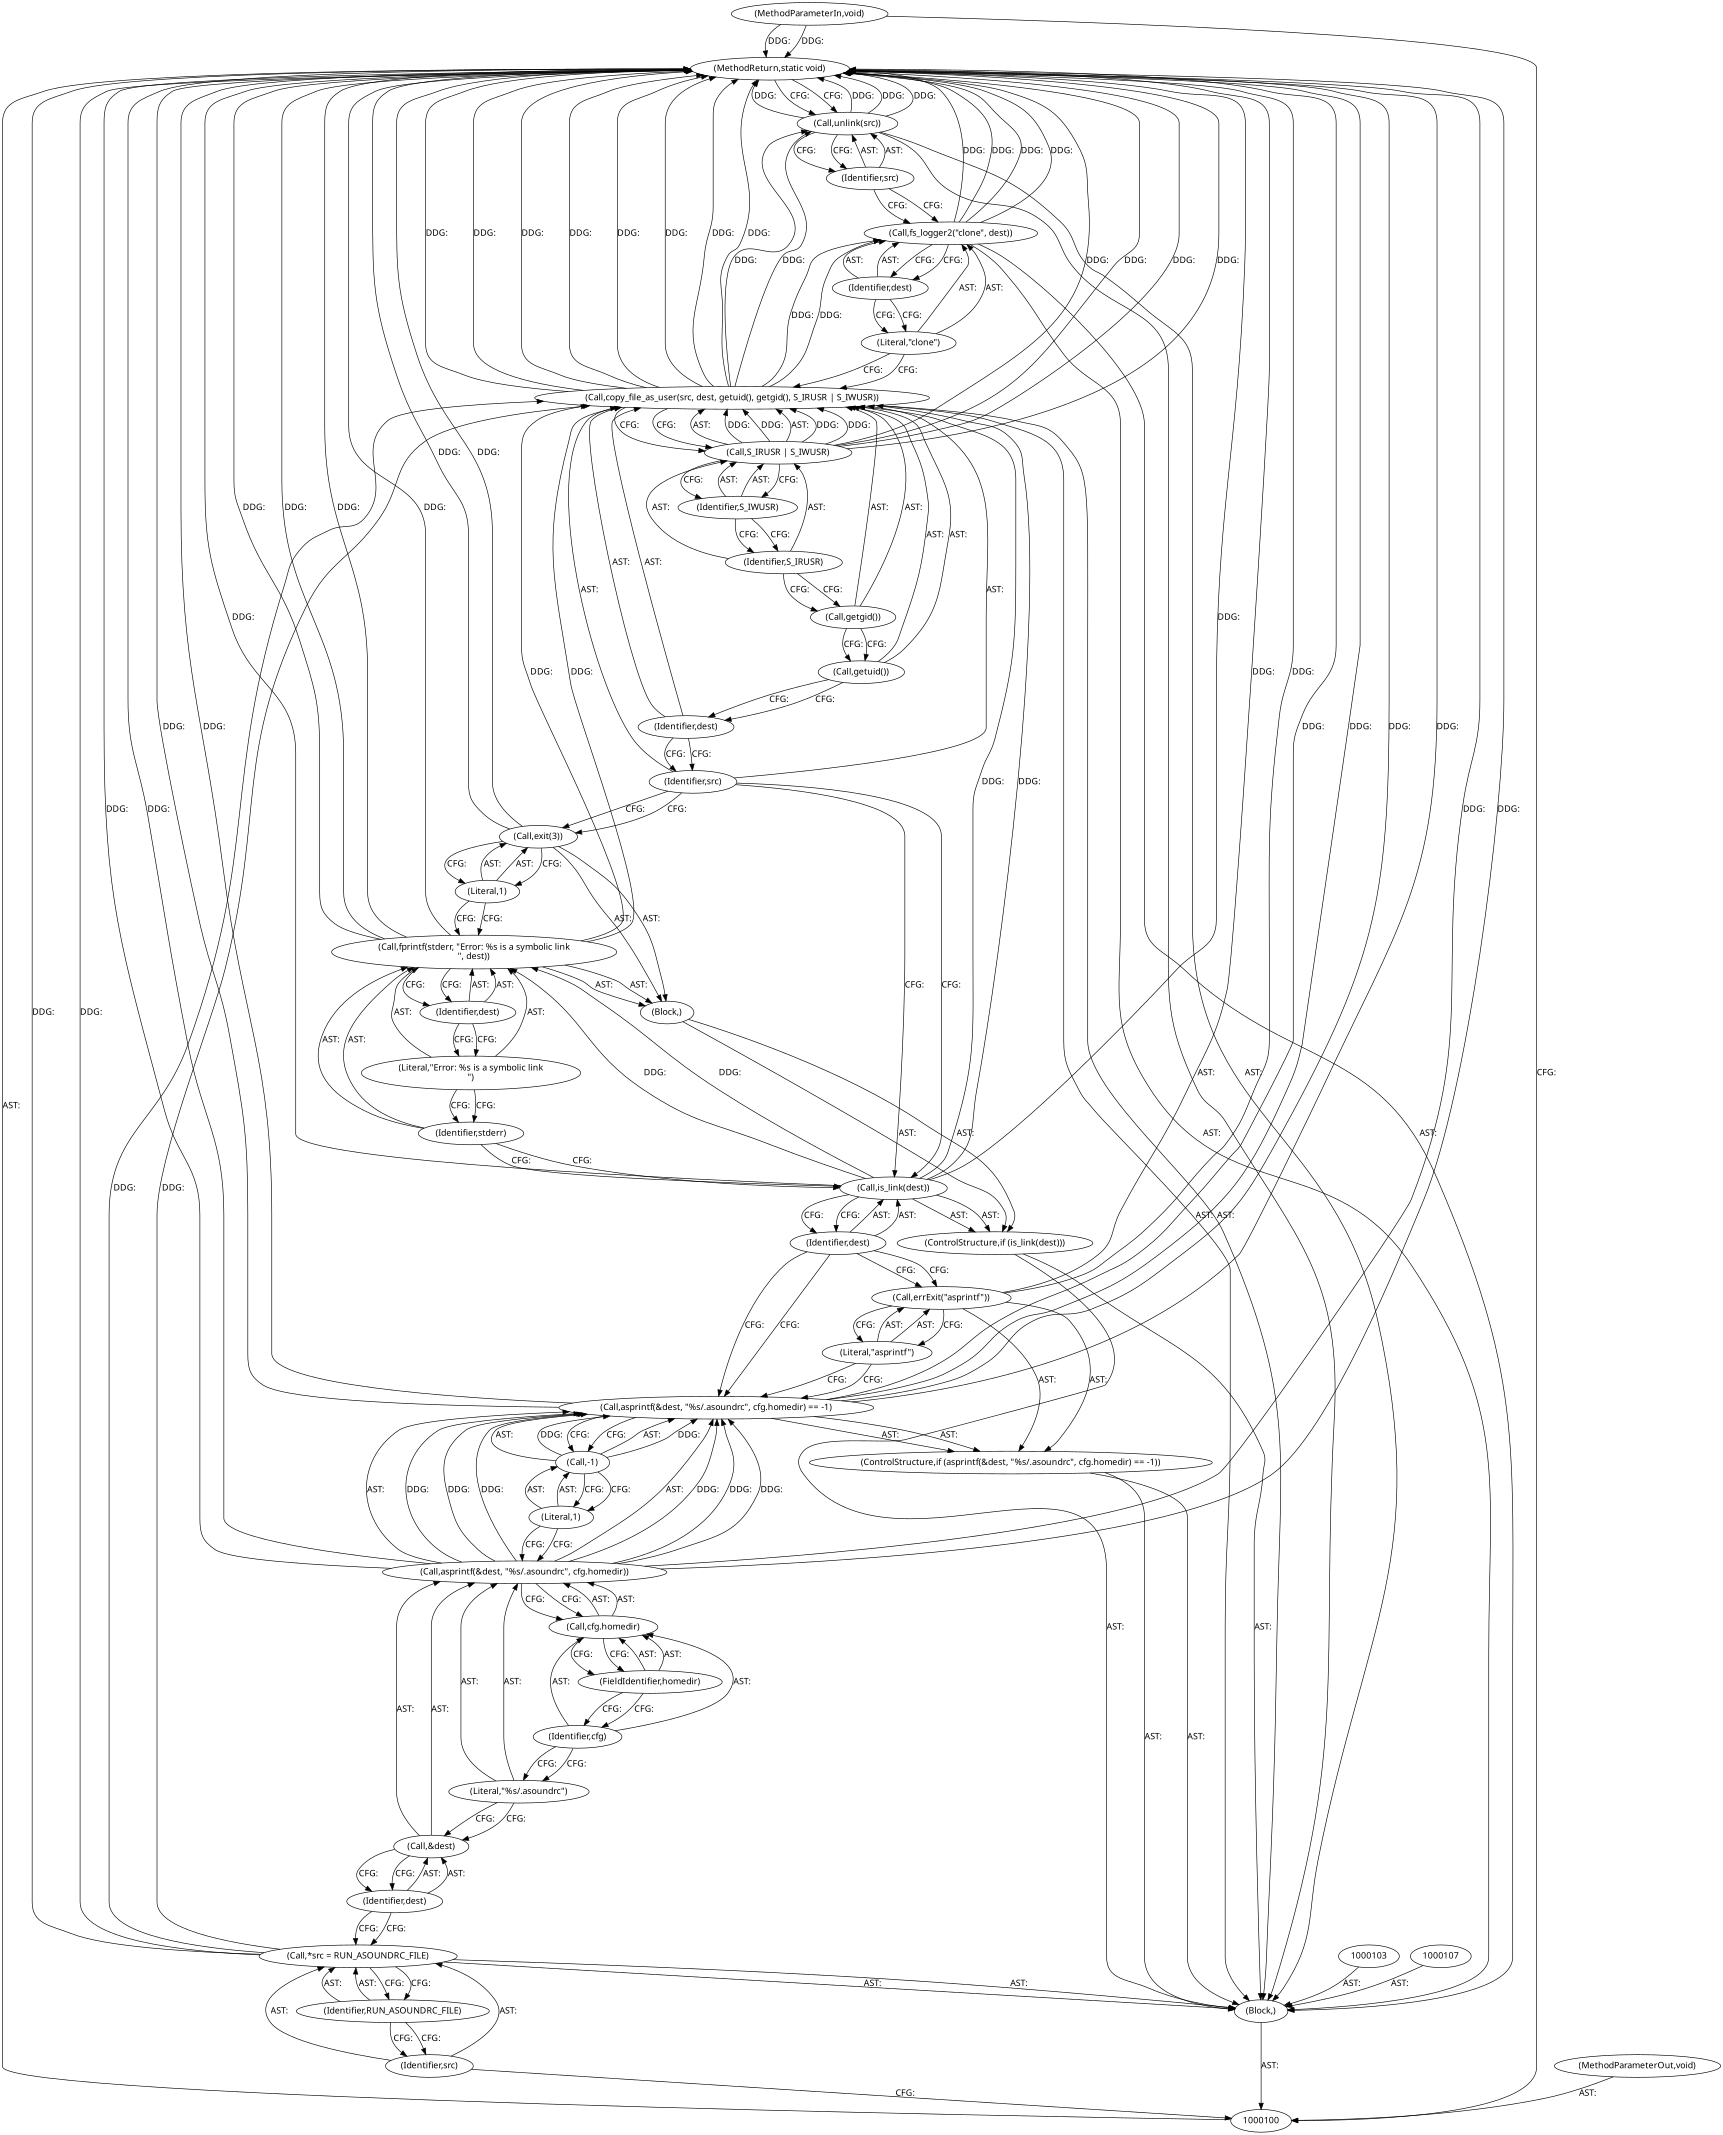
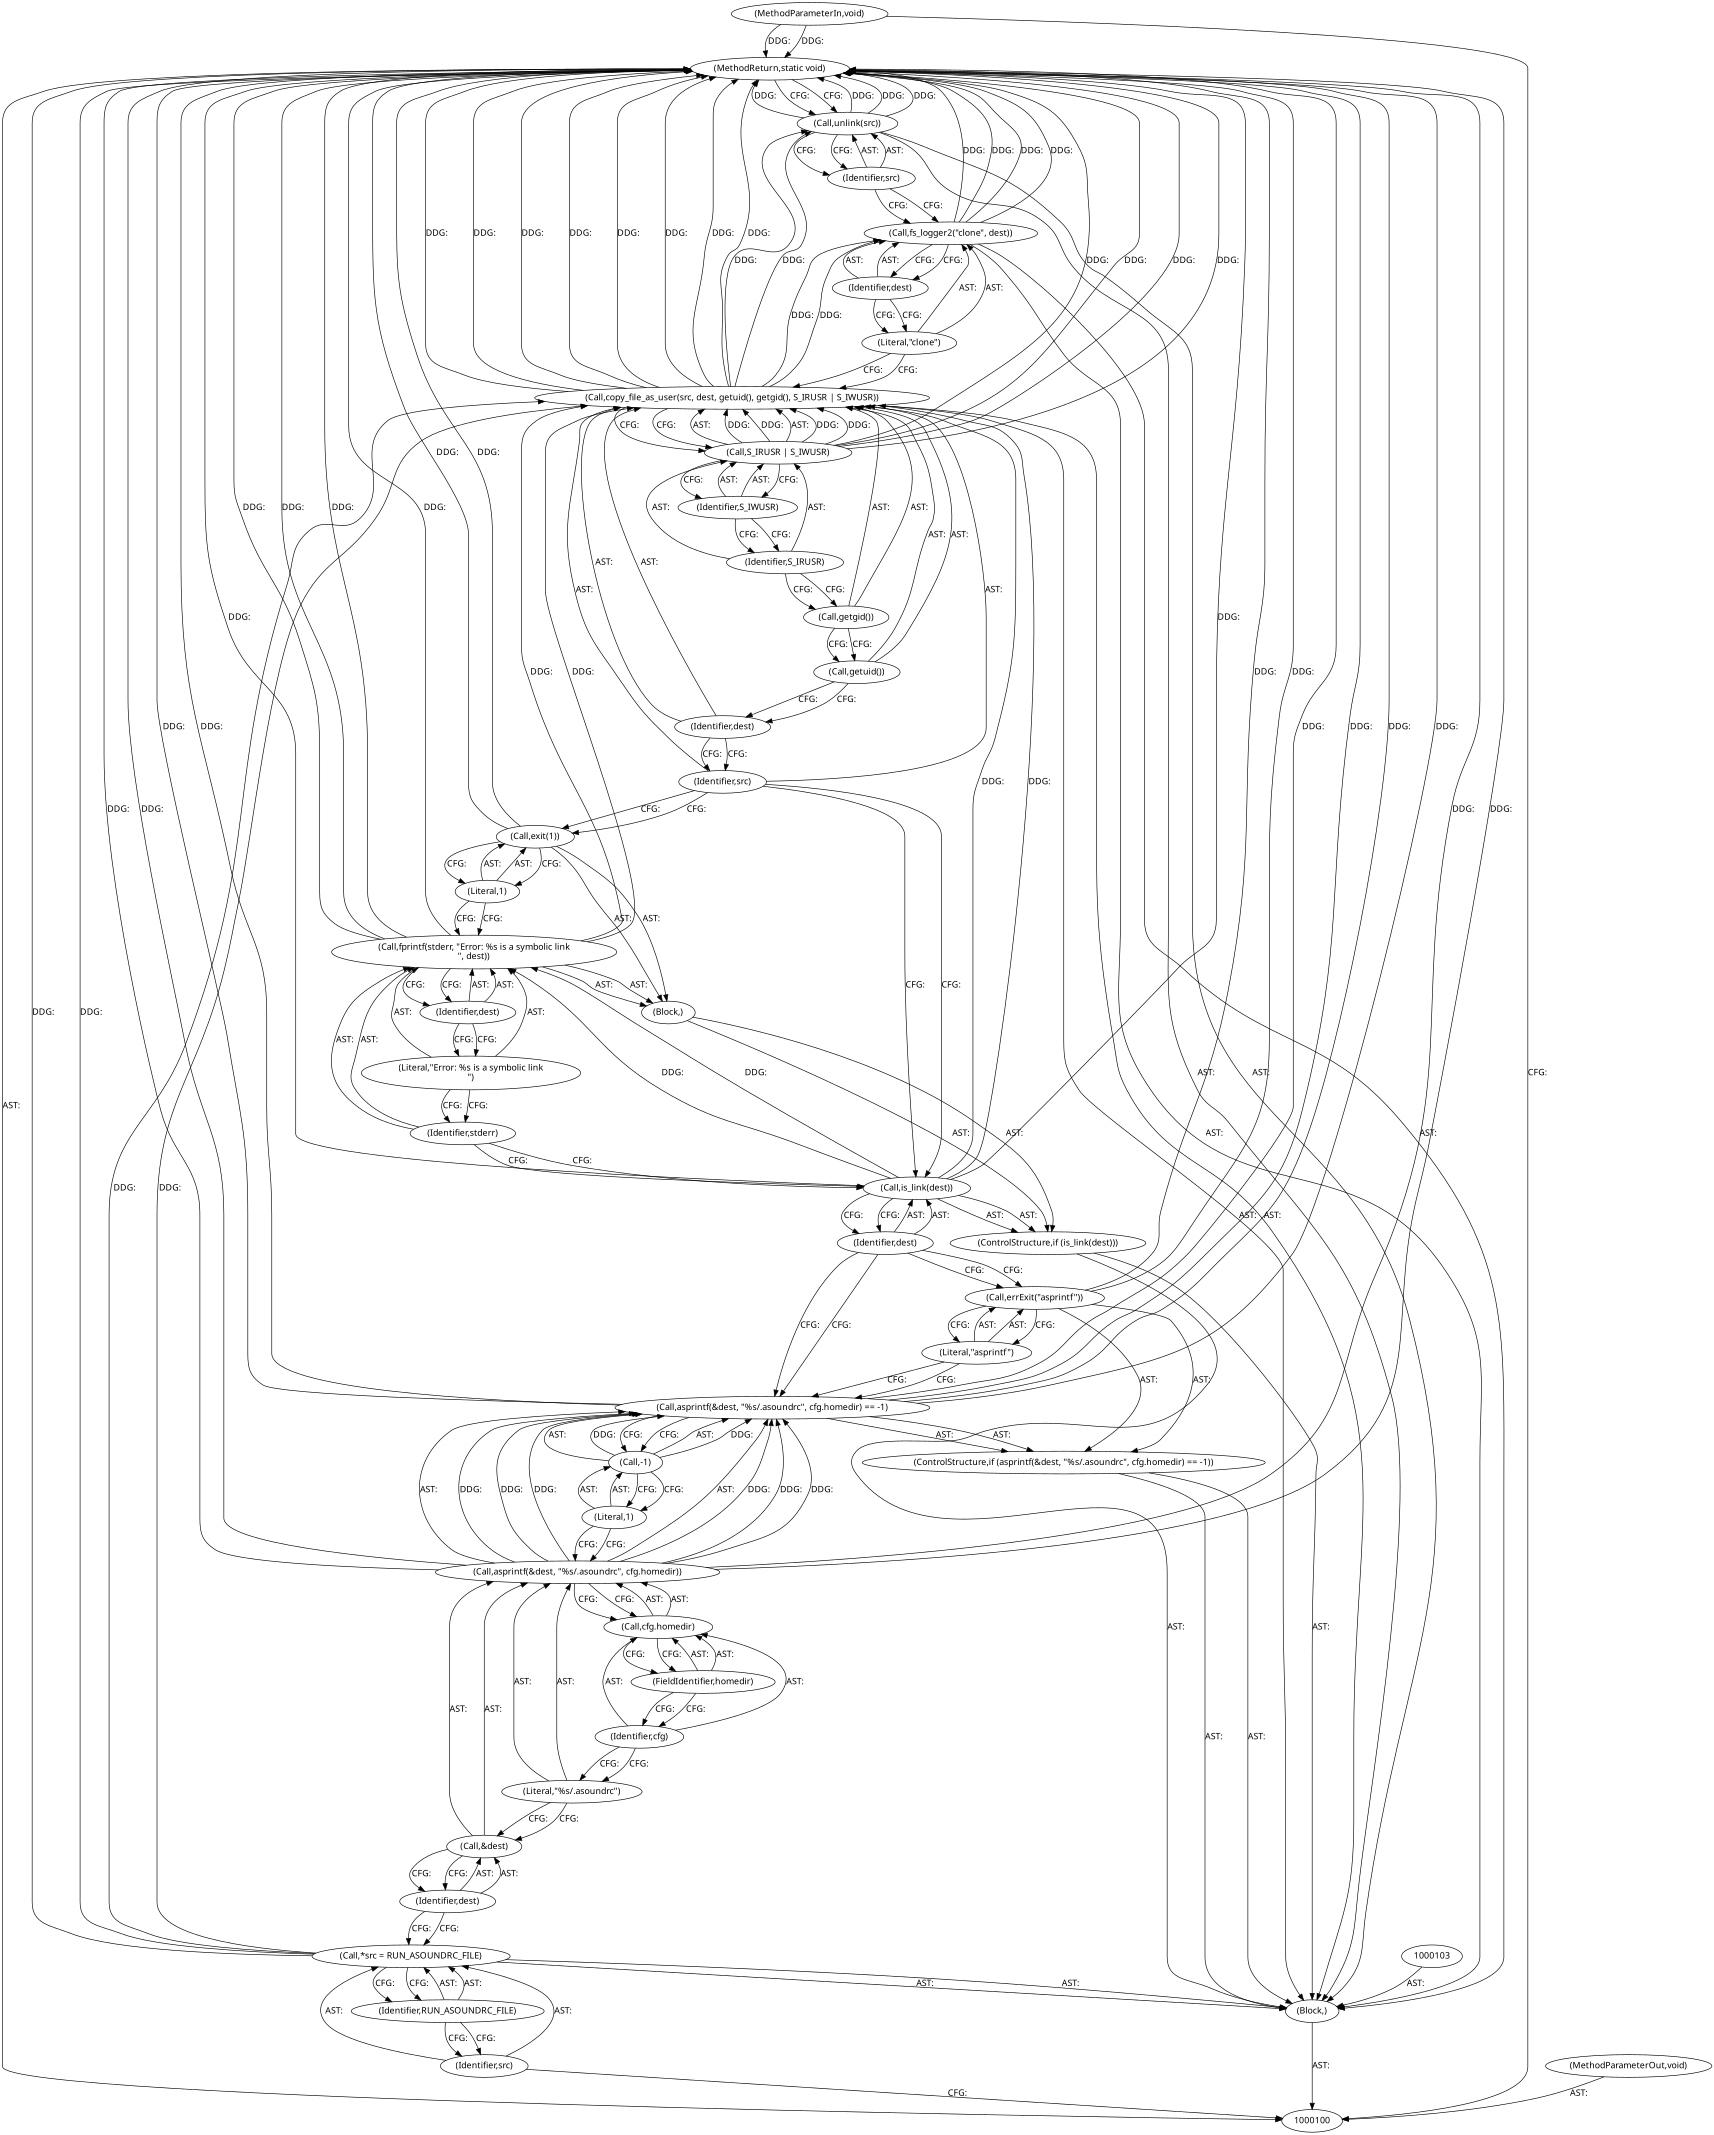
(538, 837) -> (535, 837)
(3, 1361) -> (3, 1380)
(1441, 1956) -> none
